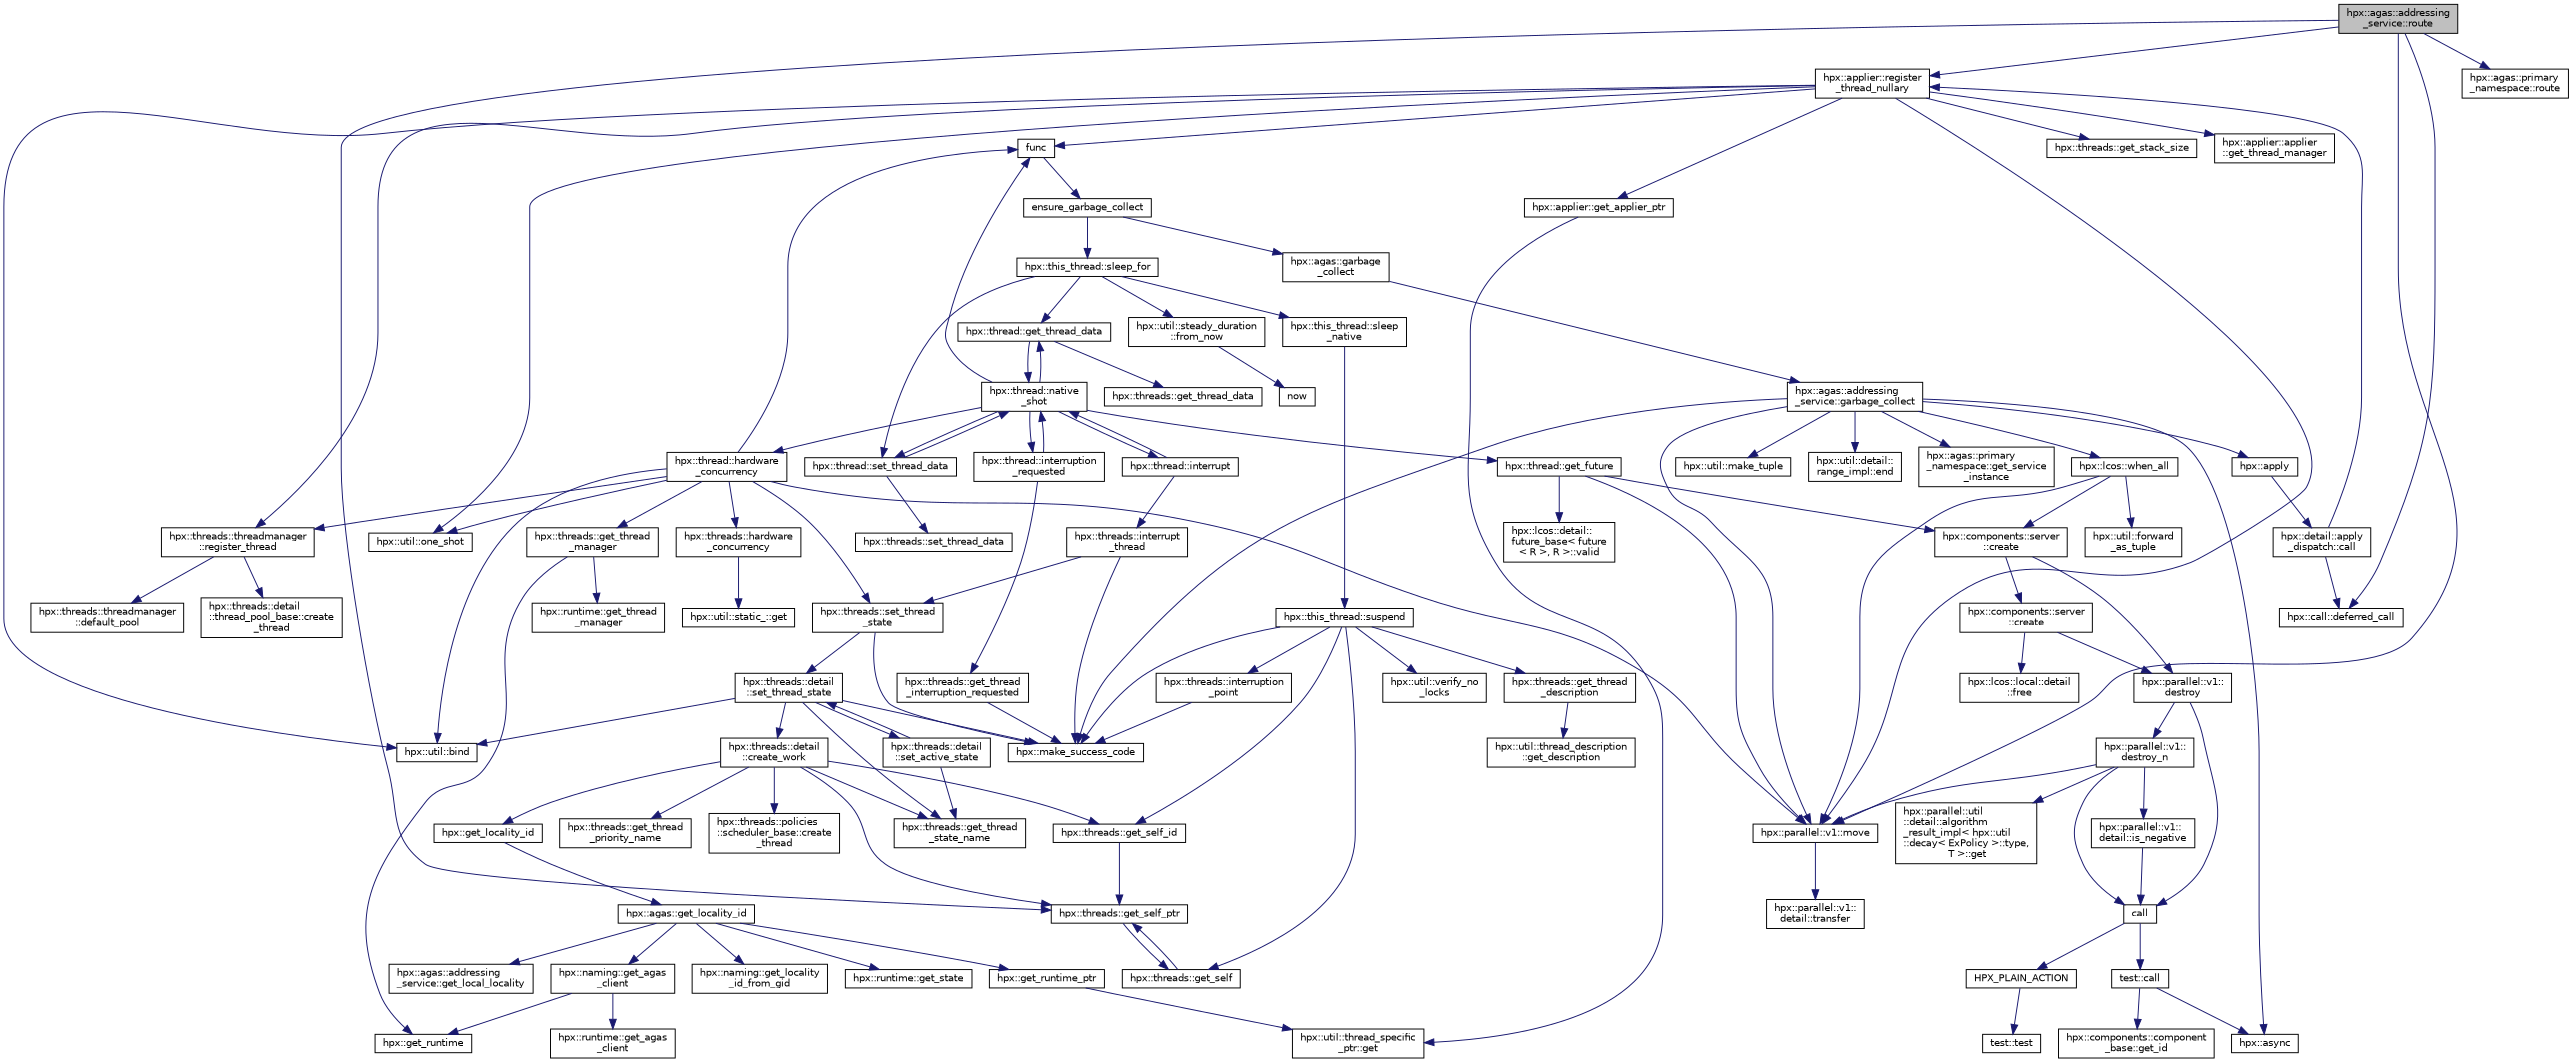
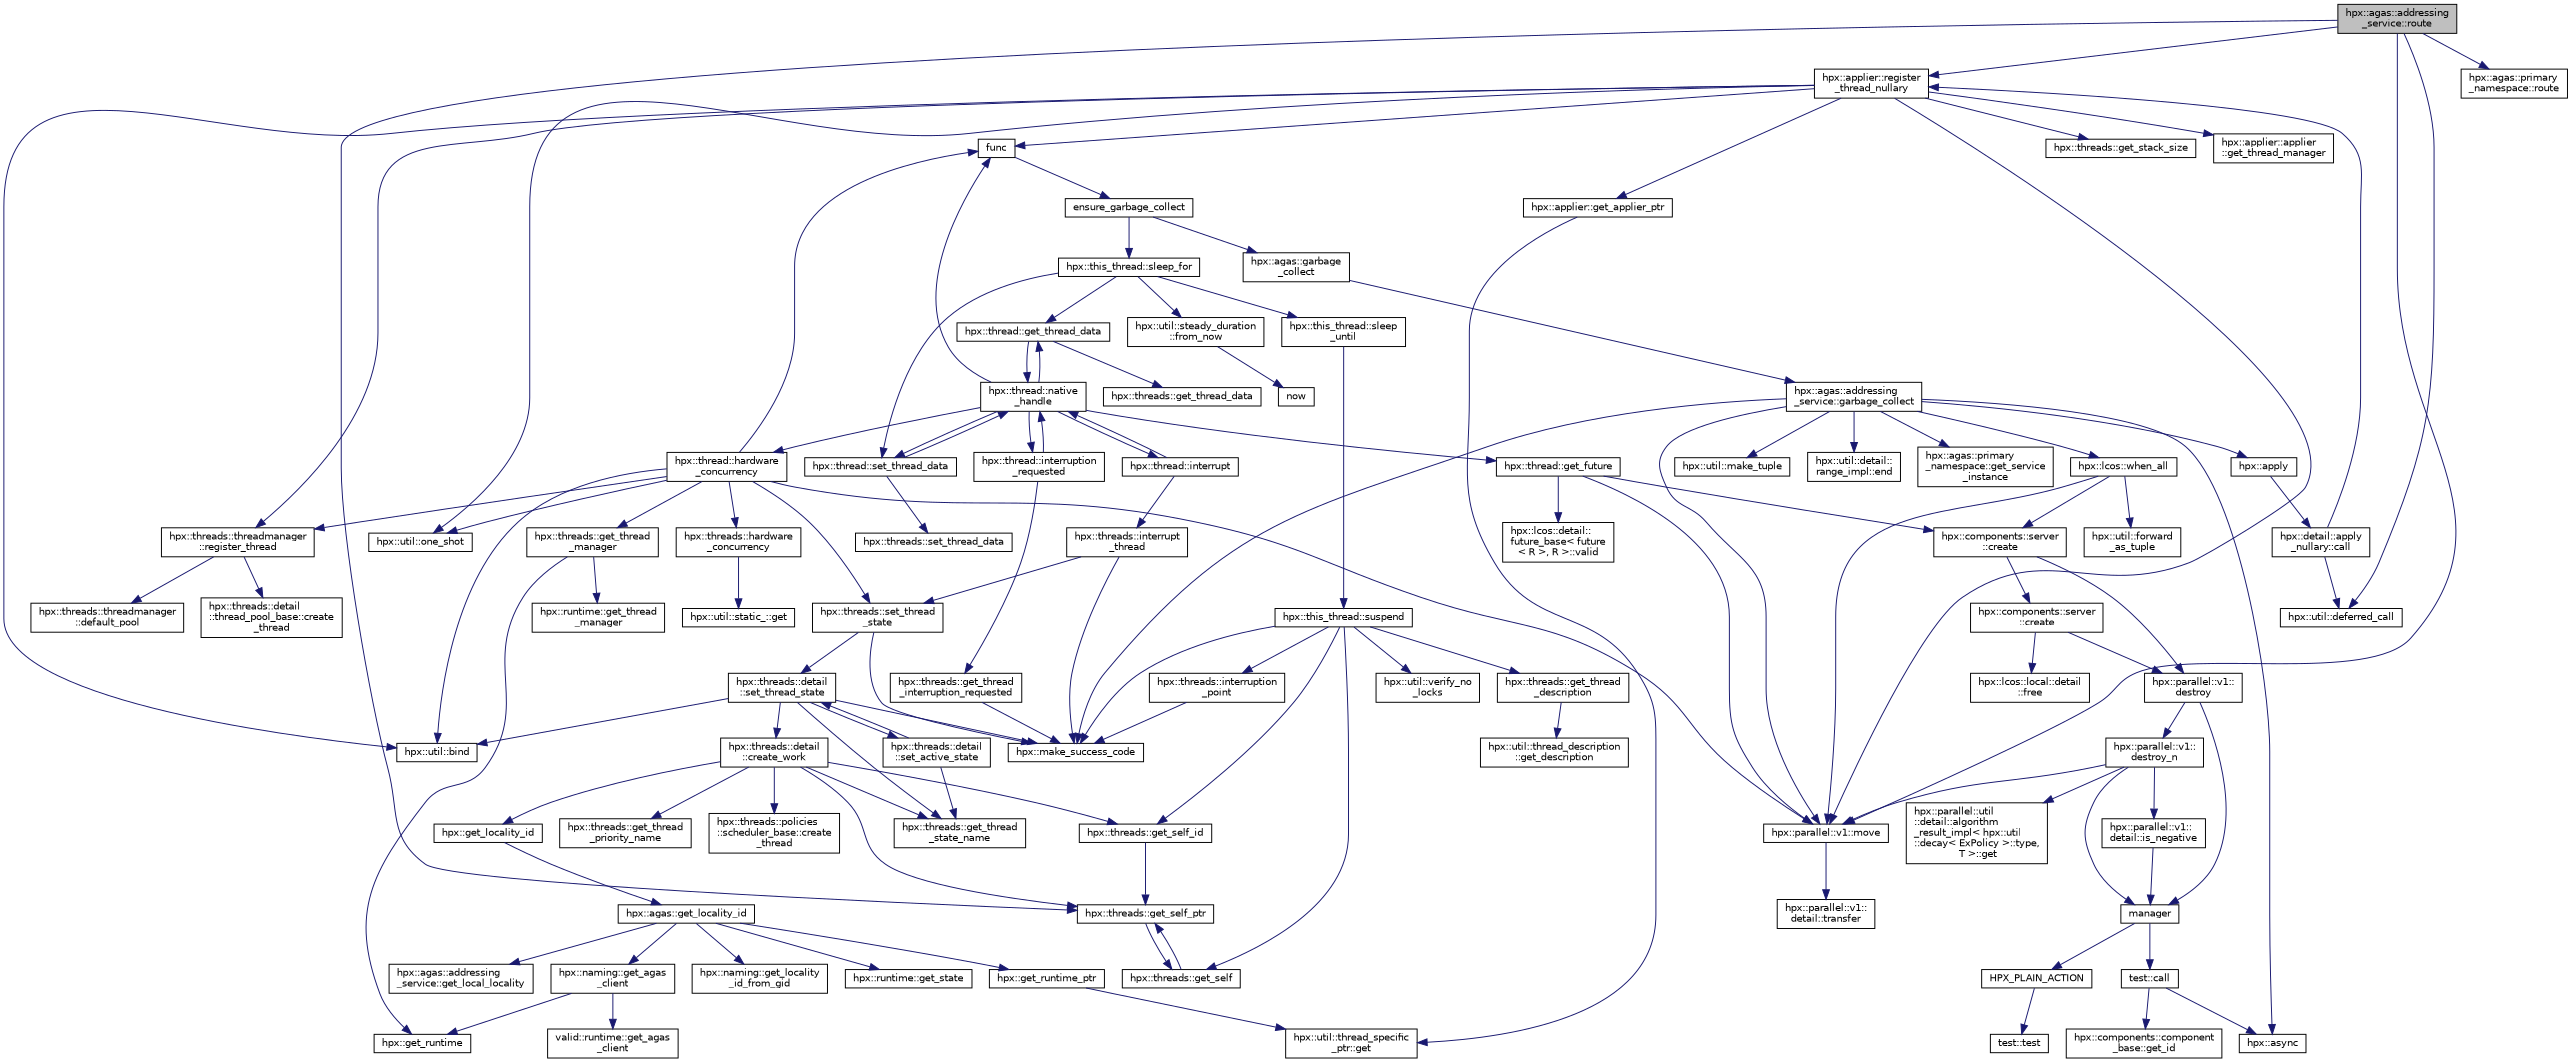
(1345, 332) -> (1344, 332)
(1034, 397) -> (1033, 397)
(2322, 542) -> (2321, 542)
(2341, 618) -> (2341, 618)
(2140, 914) -> (2150, 914)
(613, 1044) -> (613, 1044)
